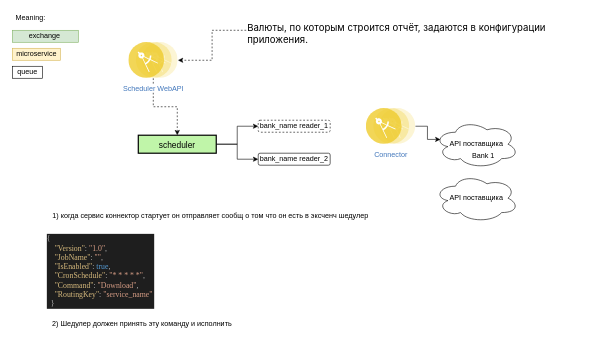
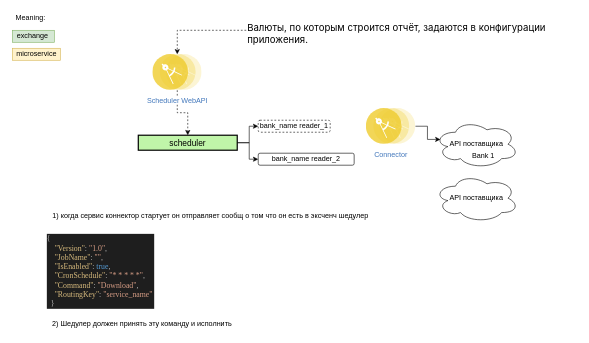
(45, 36) -> (33, 36)
(153, 60) -> (177, 72)
(27, 72) -> none
(177, 144) -> (188, 143)
(294, 159) -> (306, 159)
